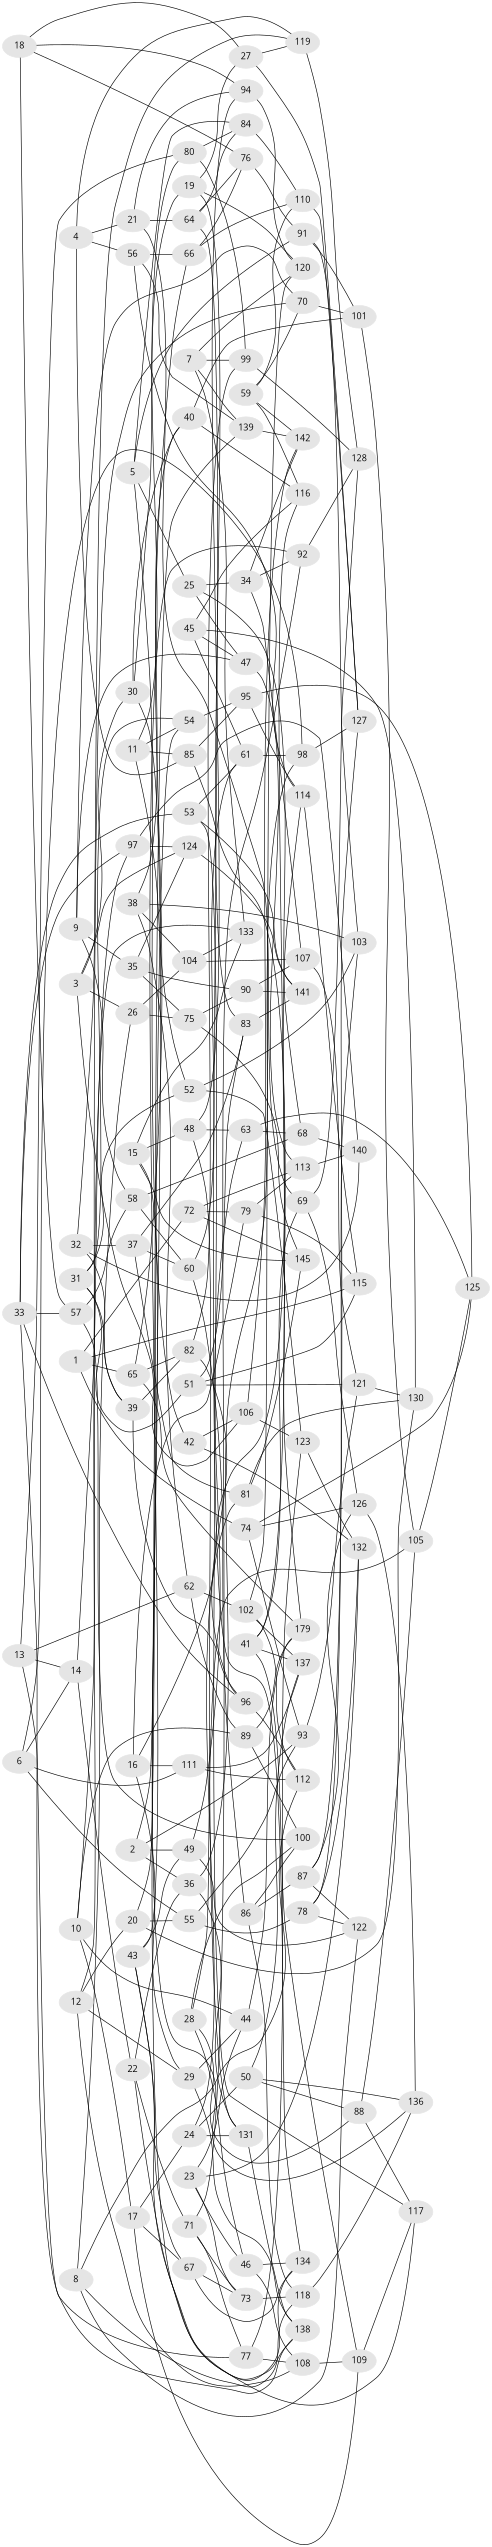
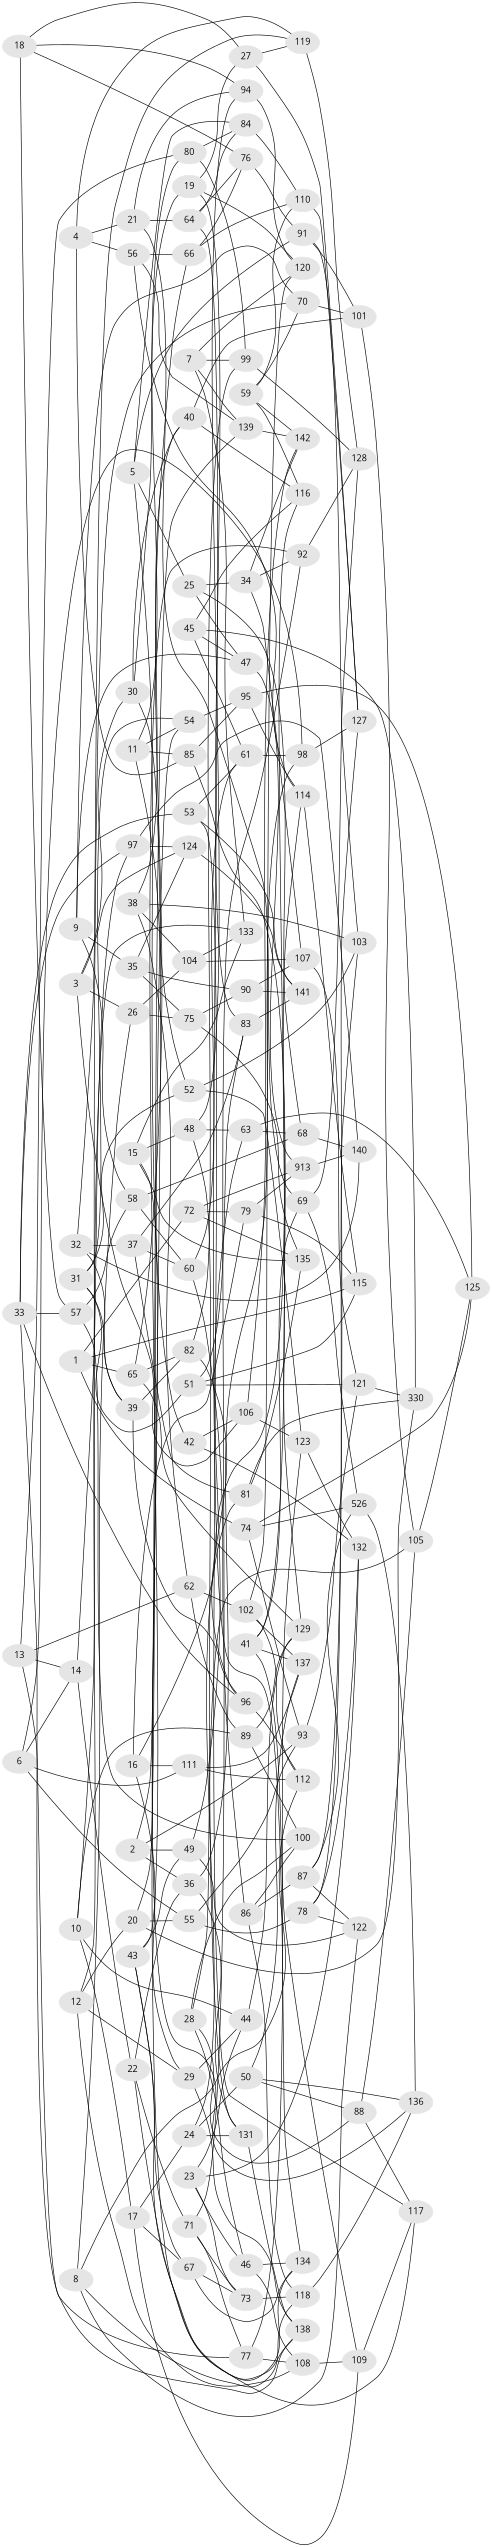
(303, 1168) -> (303, 1168)
(303, 1260) -> (303, 1260)
(416, 1399) -> (416, 1399)
(359, 1505) -> (359, 1505)
(303, 1630) -> (303, 1630)
